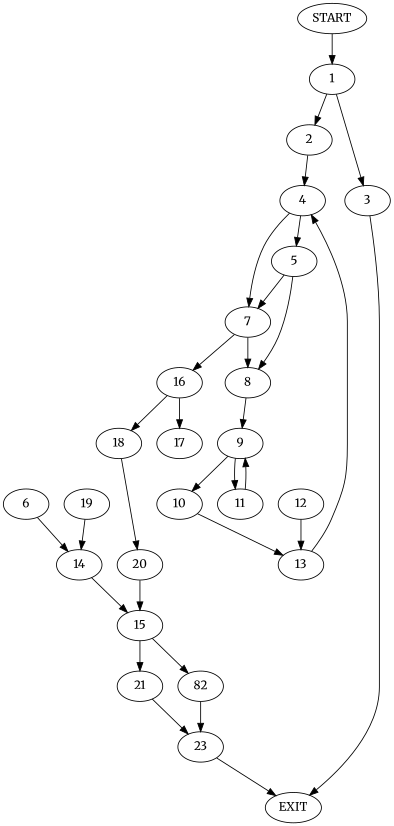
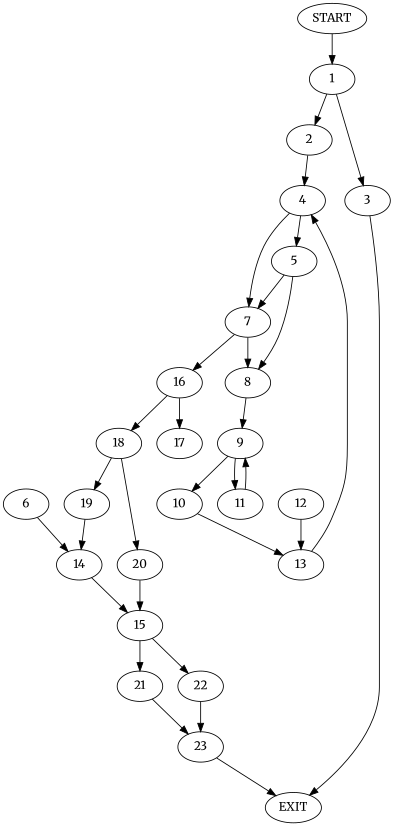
none -> (105, 470)
(201, 686) -> (201, 686)
